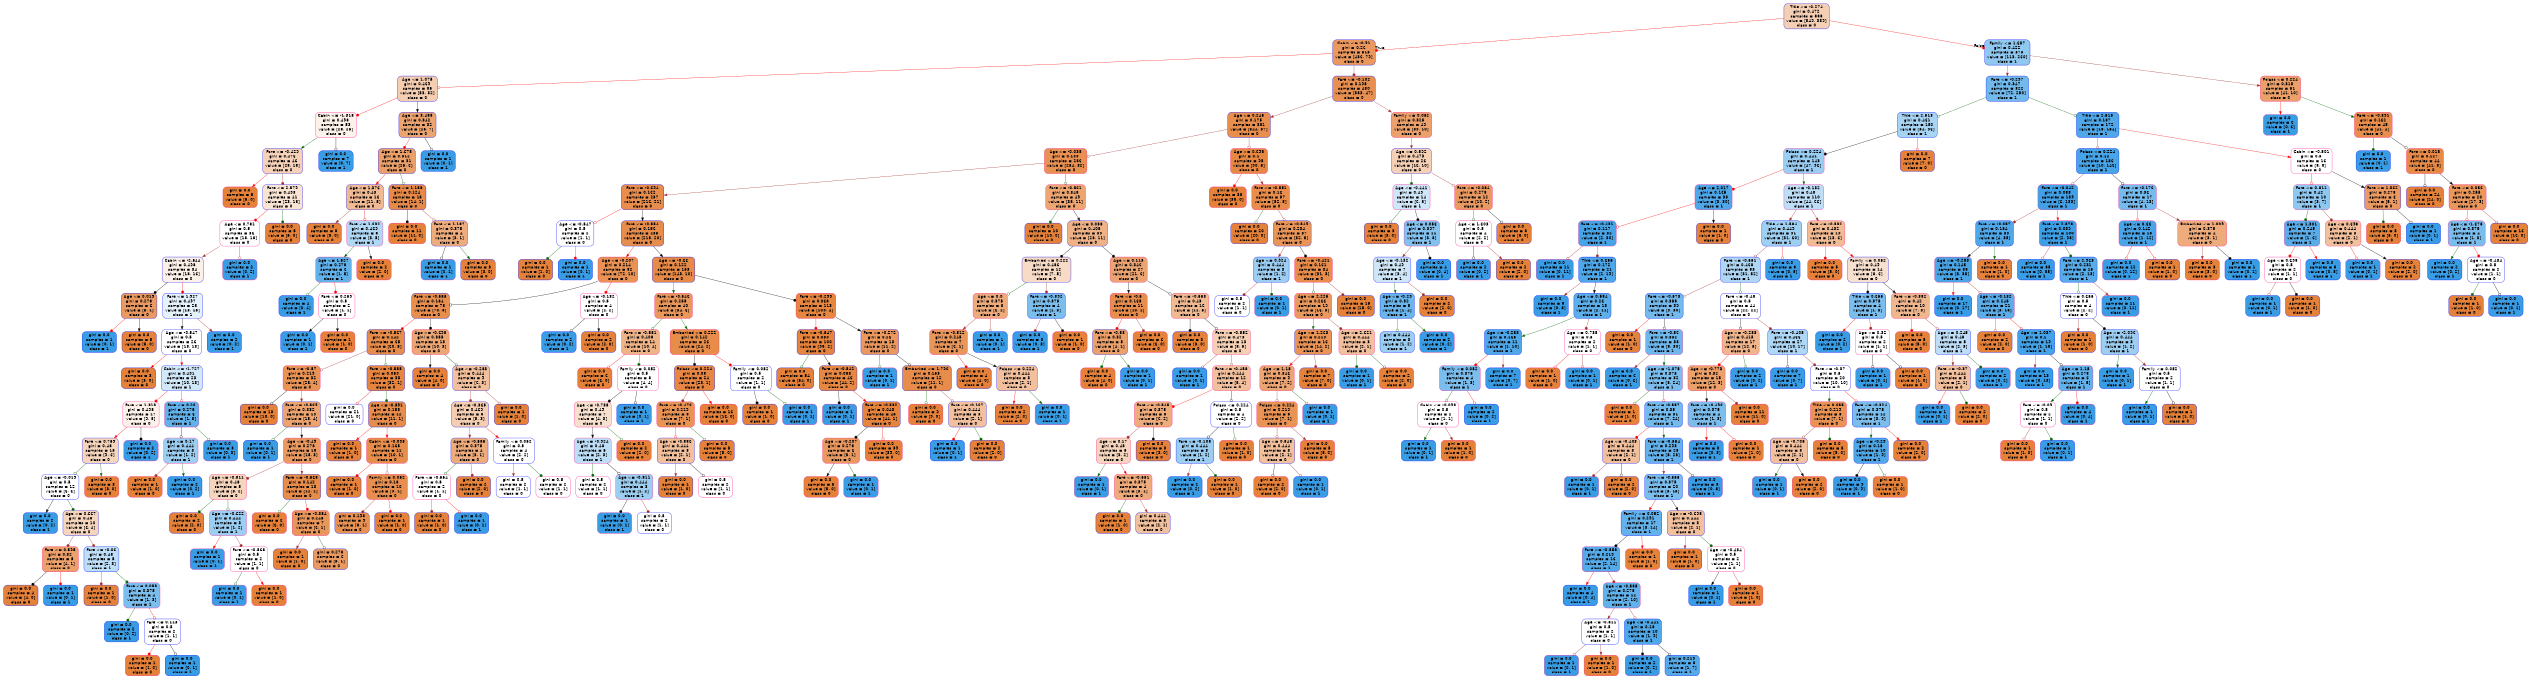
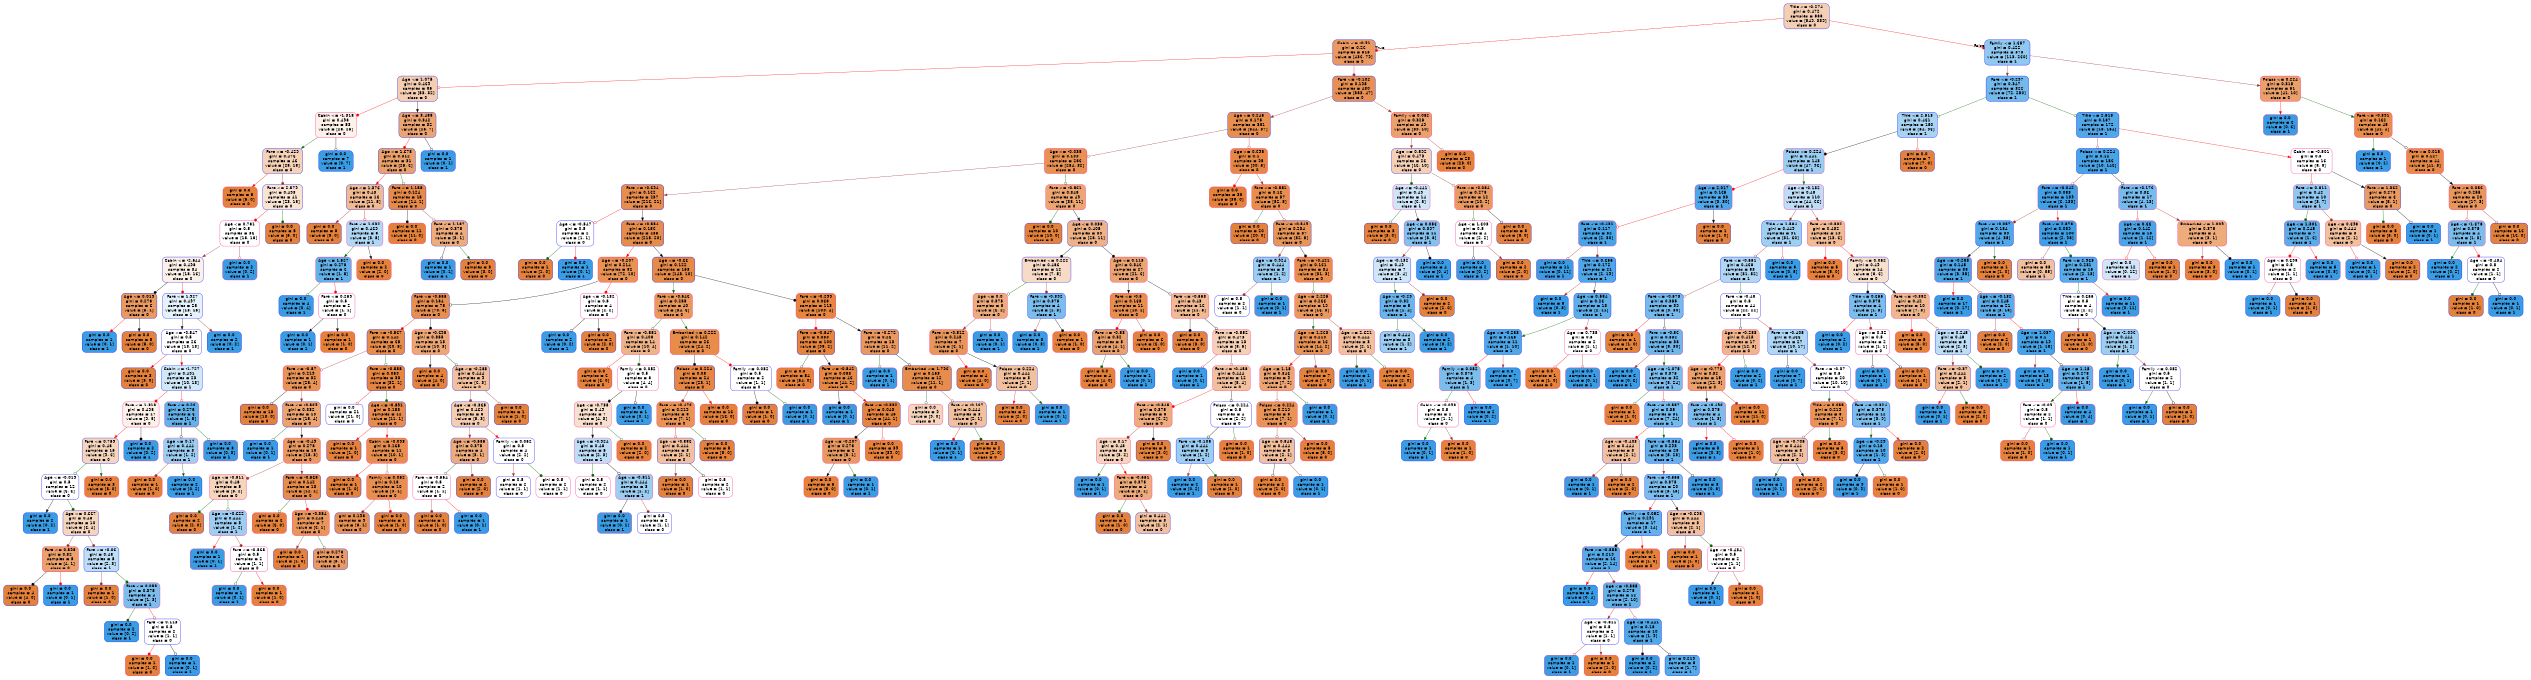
none -> (1456, 161)
(2425, 197) -> none
(2036, 270) -> (2036, 270)
(2121, 270) -> (2121, 270)
(2323, 270) -> (2323, 270)
(1356, 306) -> none
(795, 378) -> (795, 378)
(926, 414) -> (926, 414)
(1850, 487) -> (1850, 487)
